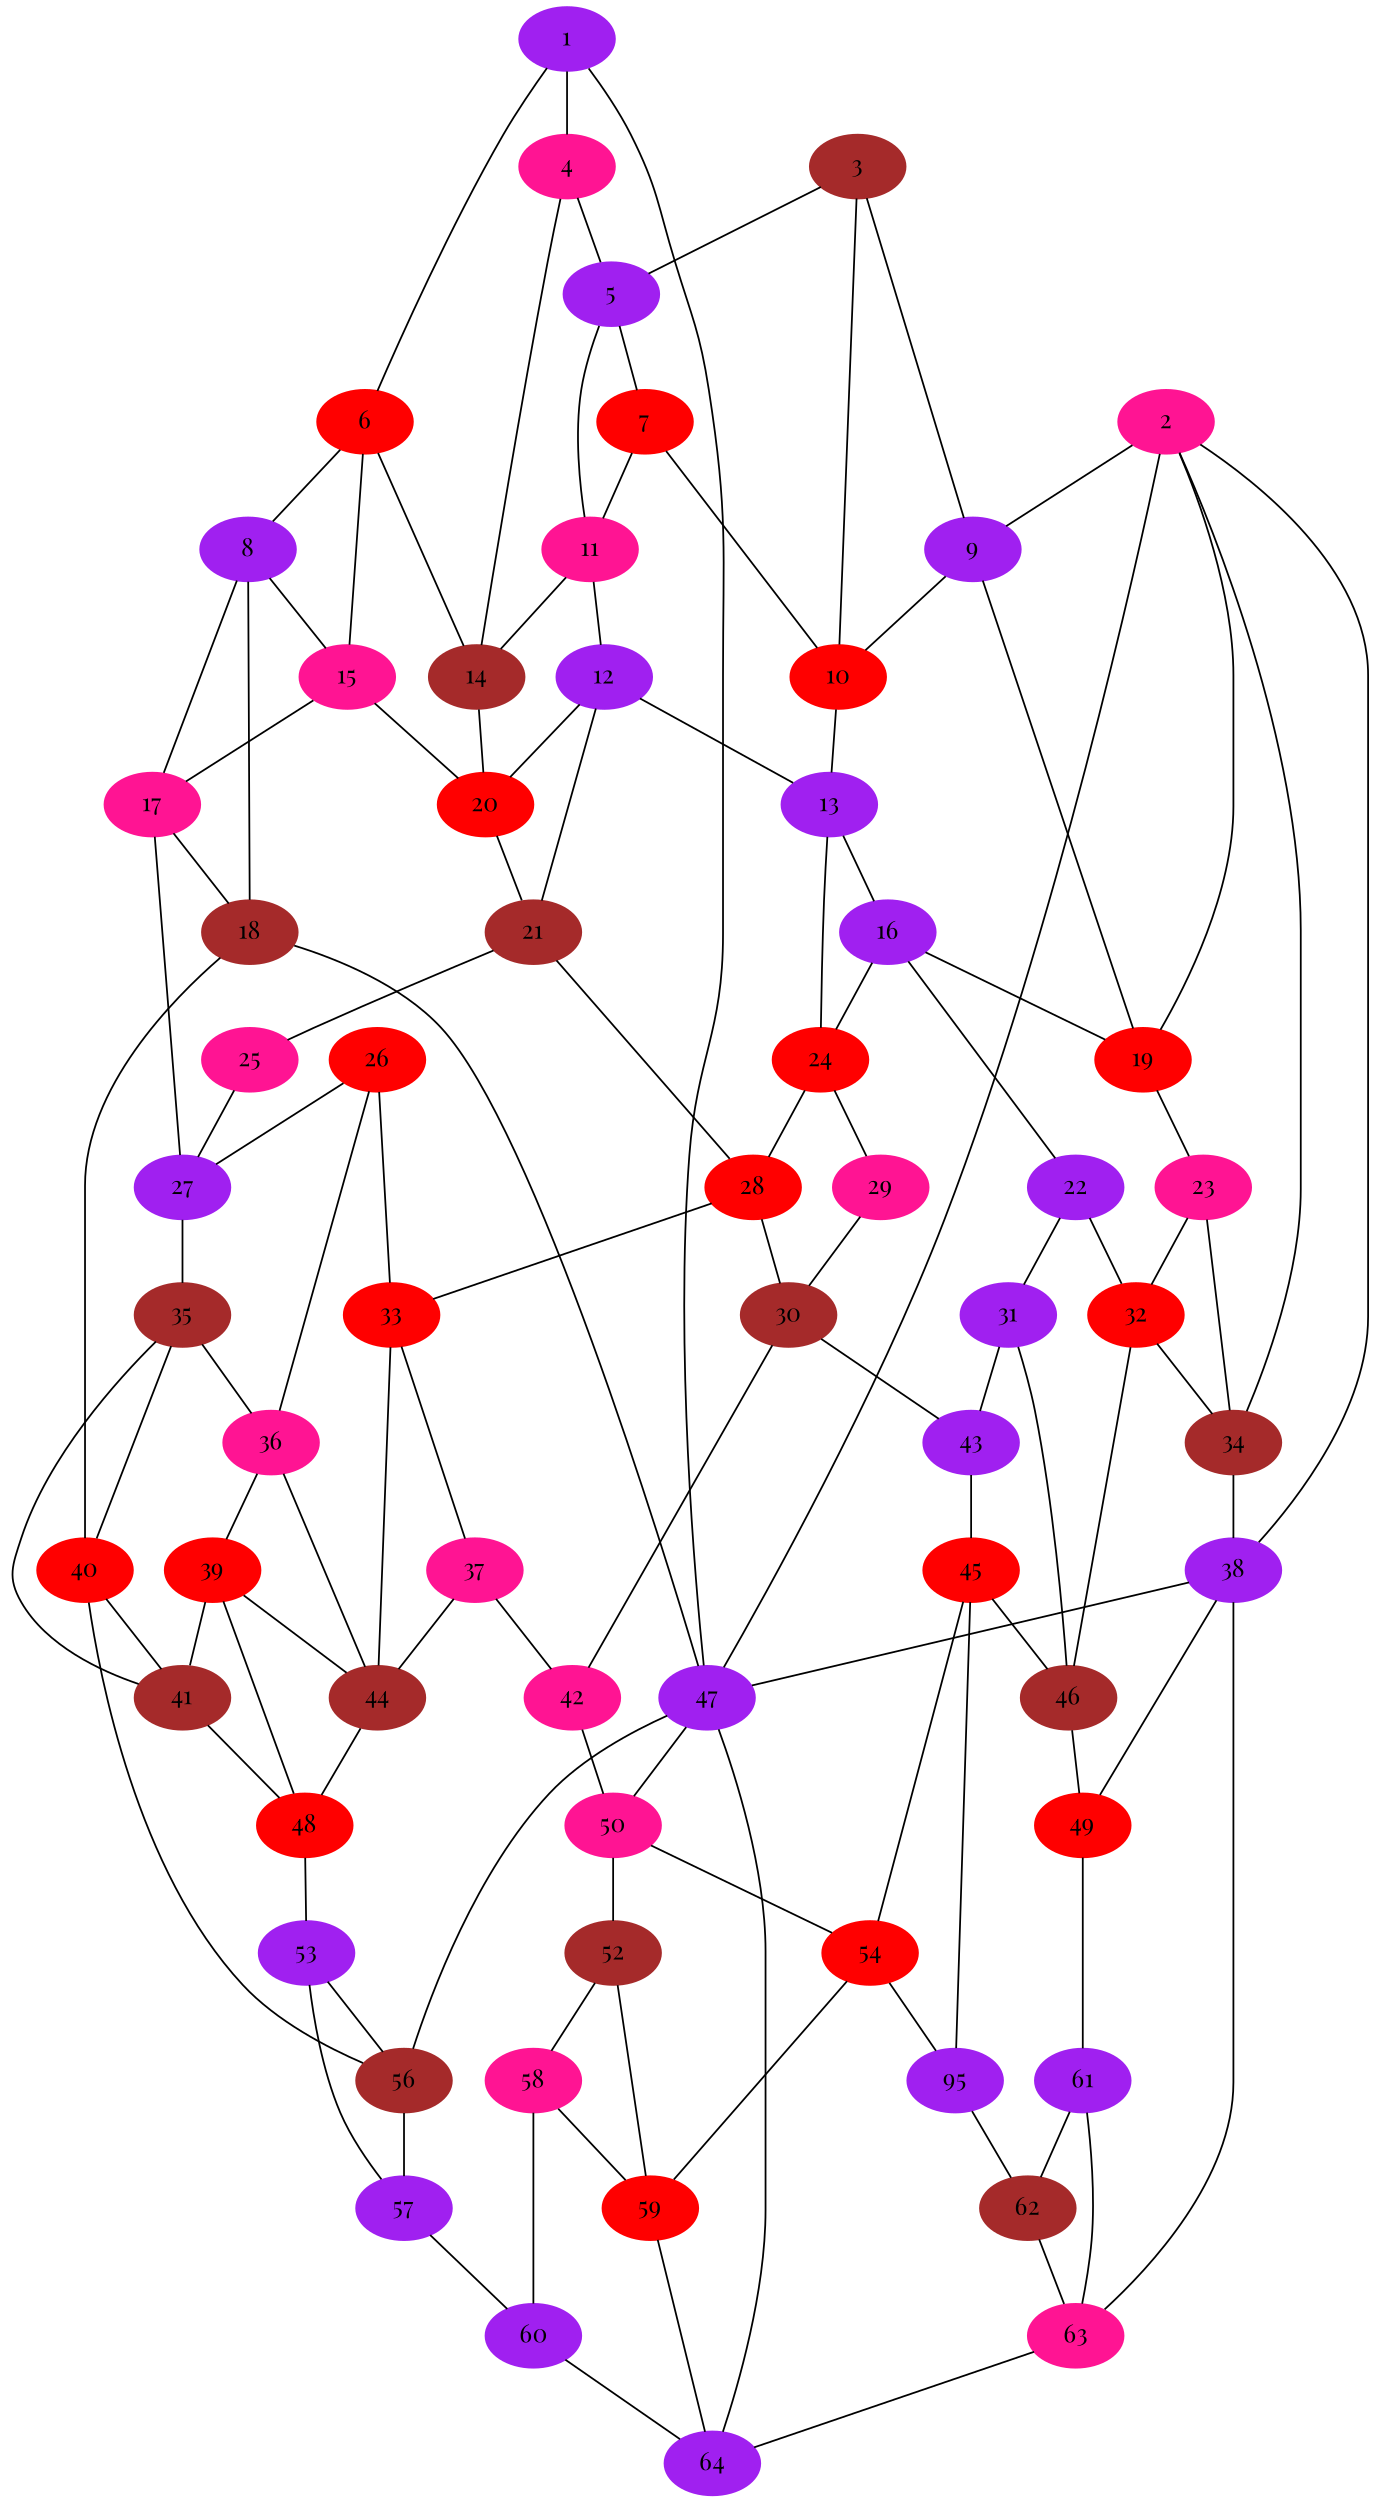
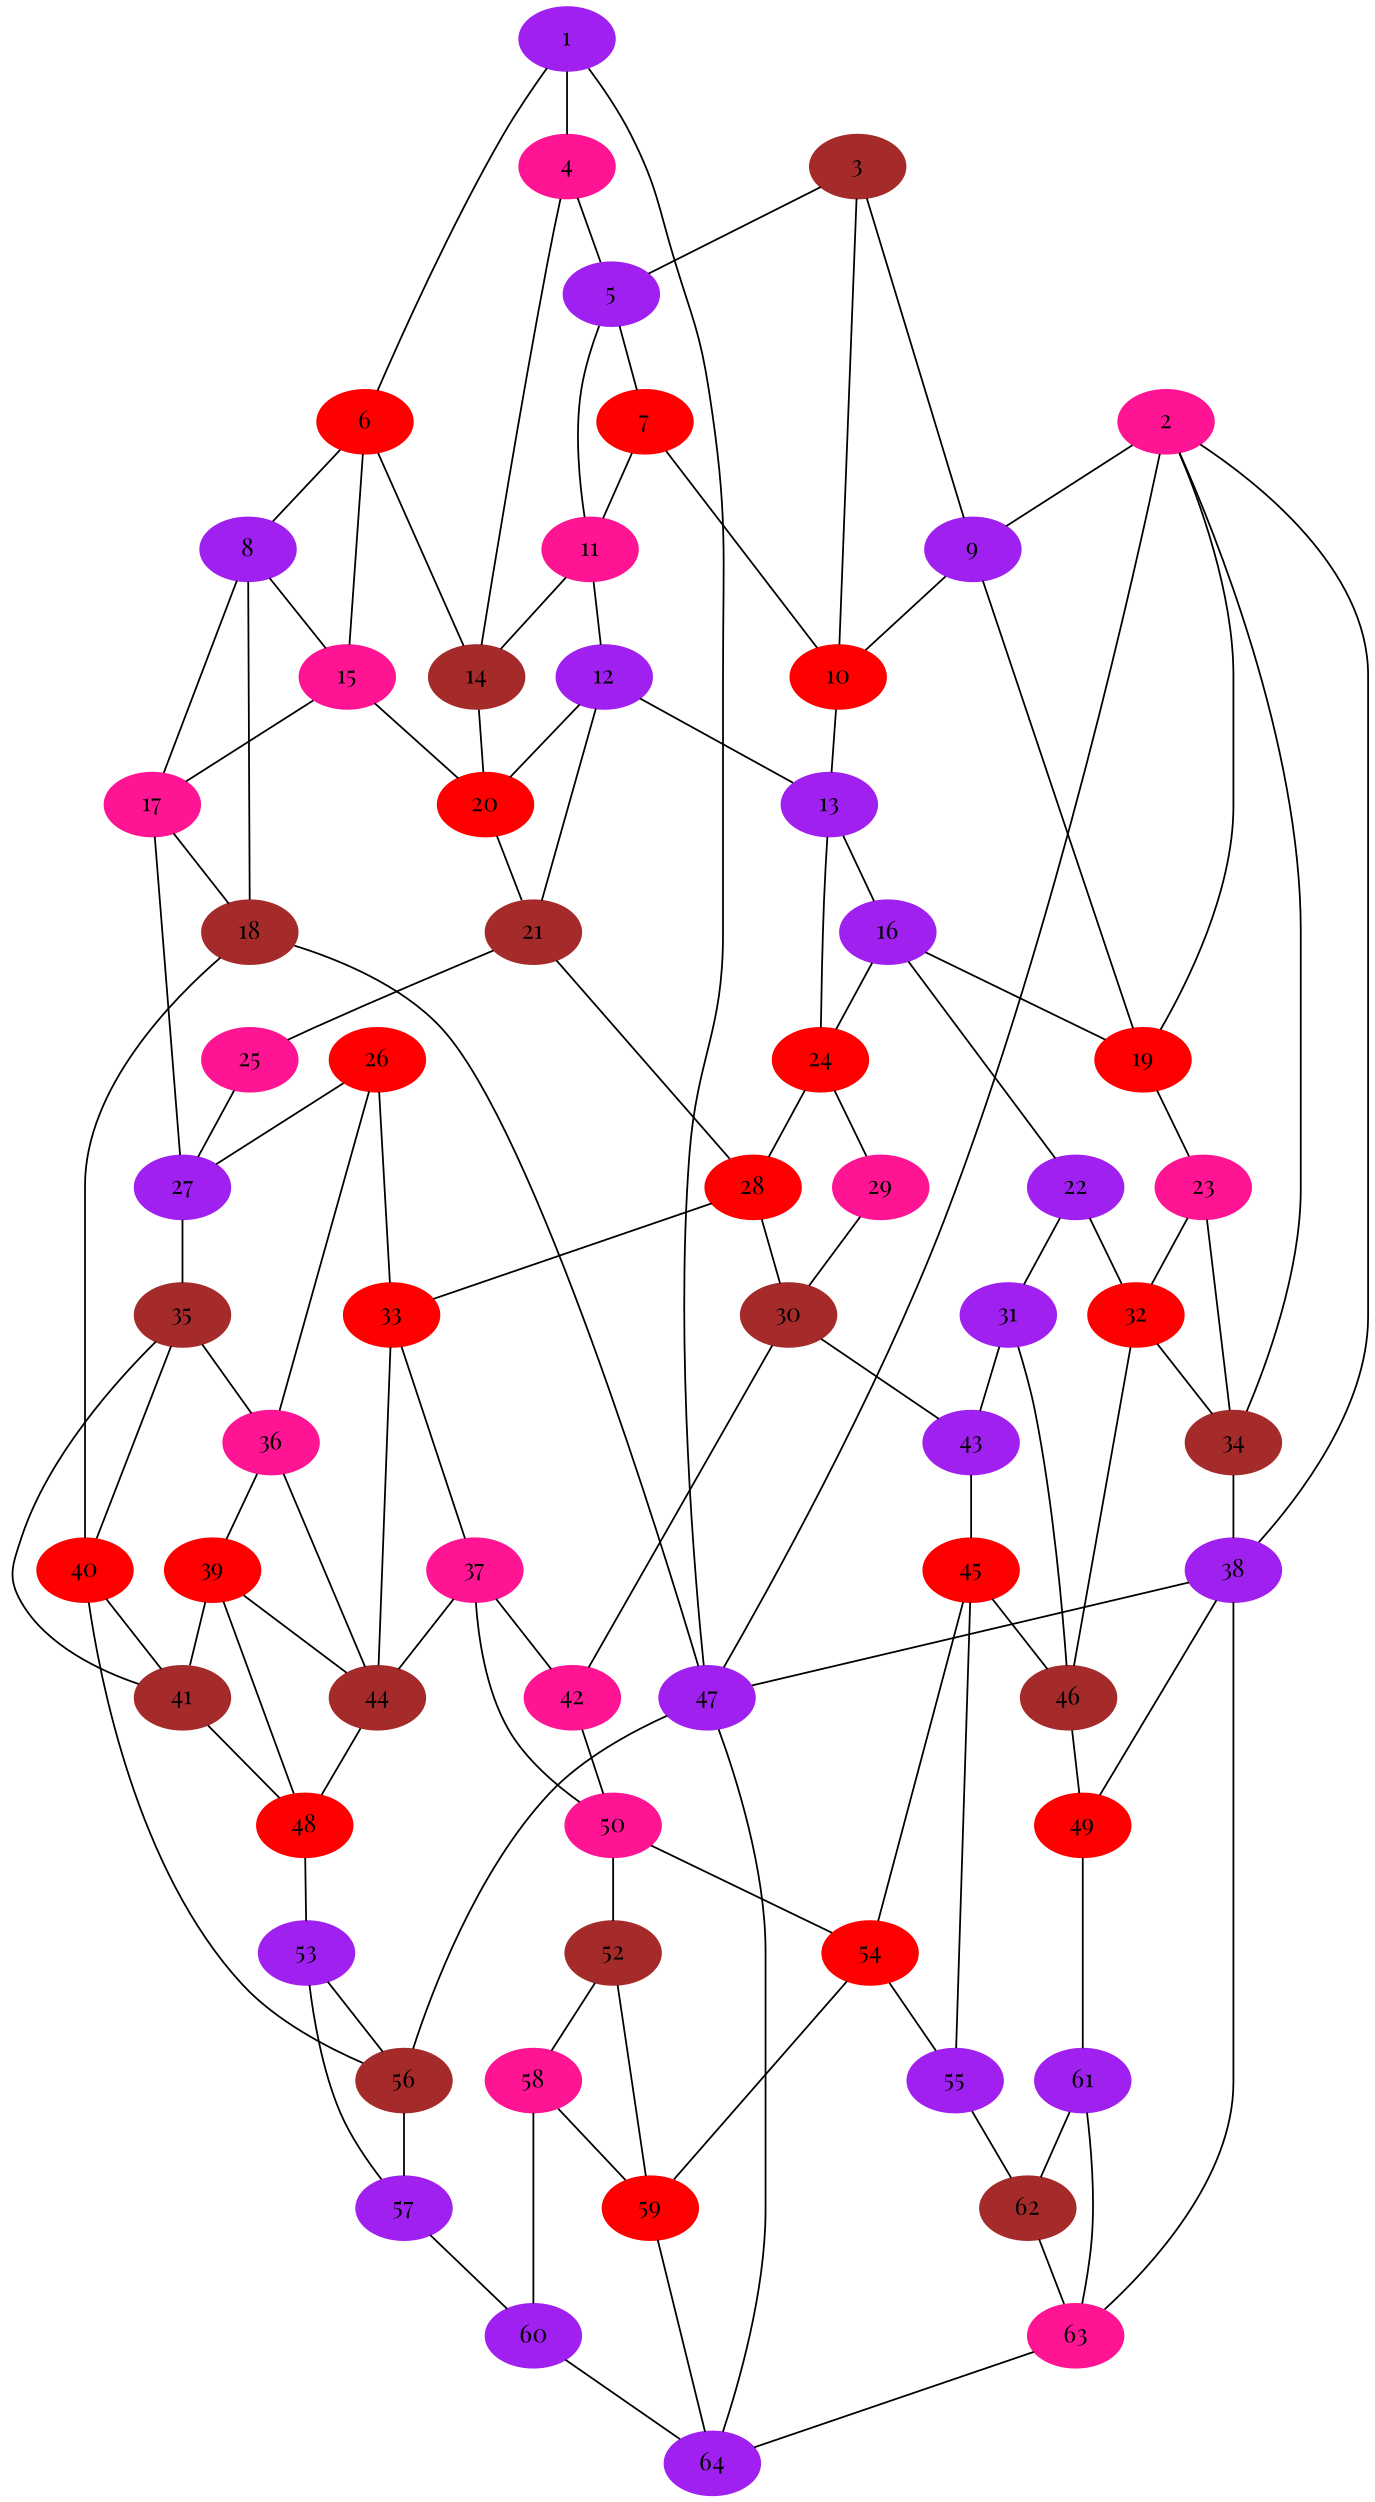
(660, 1762) -> (502, 1716)
(955, 2081) -> (955, 2081)
